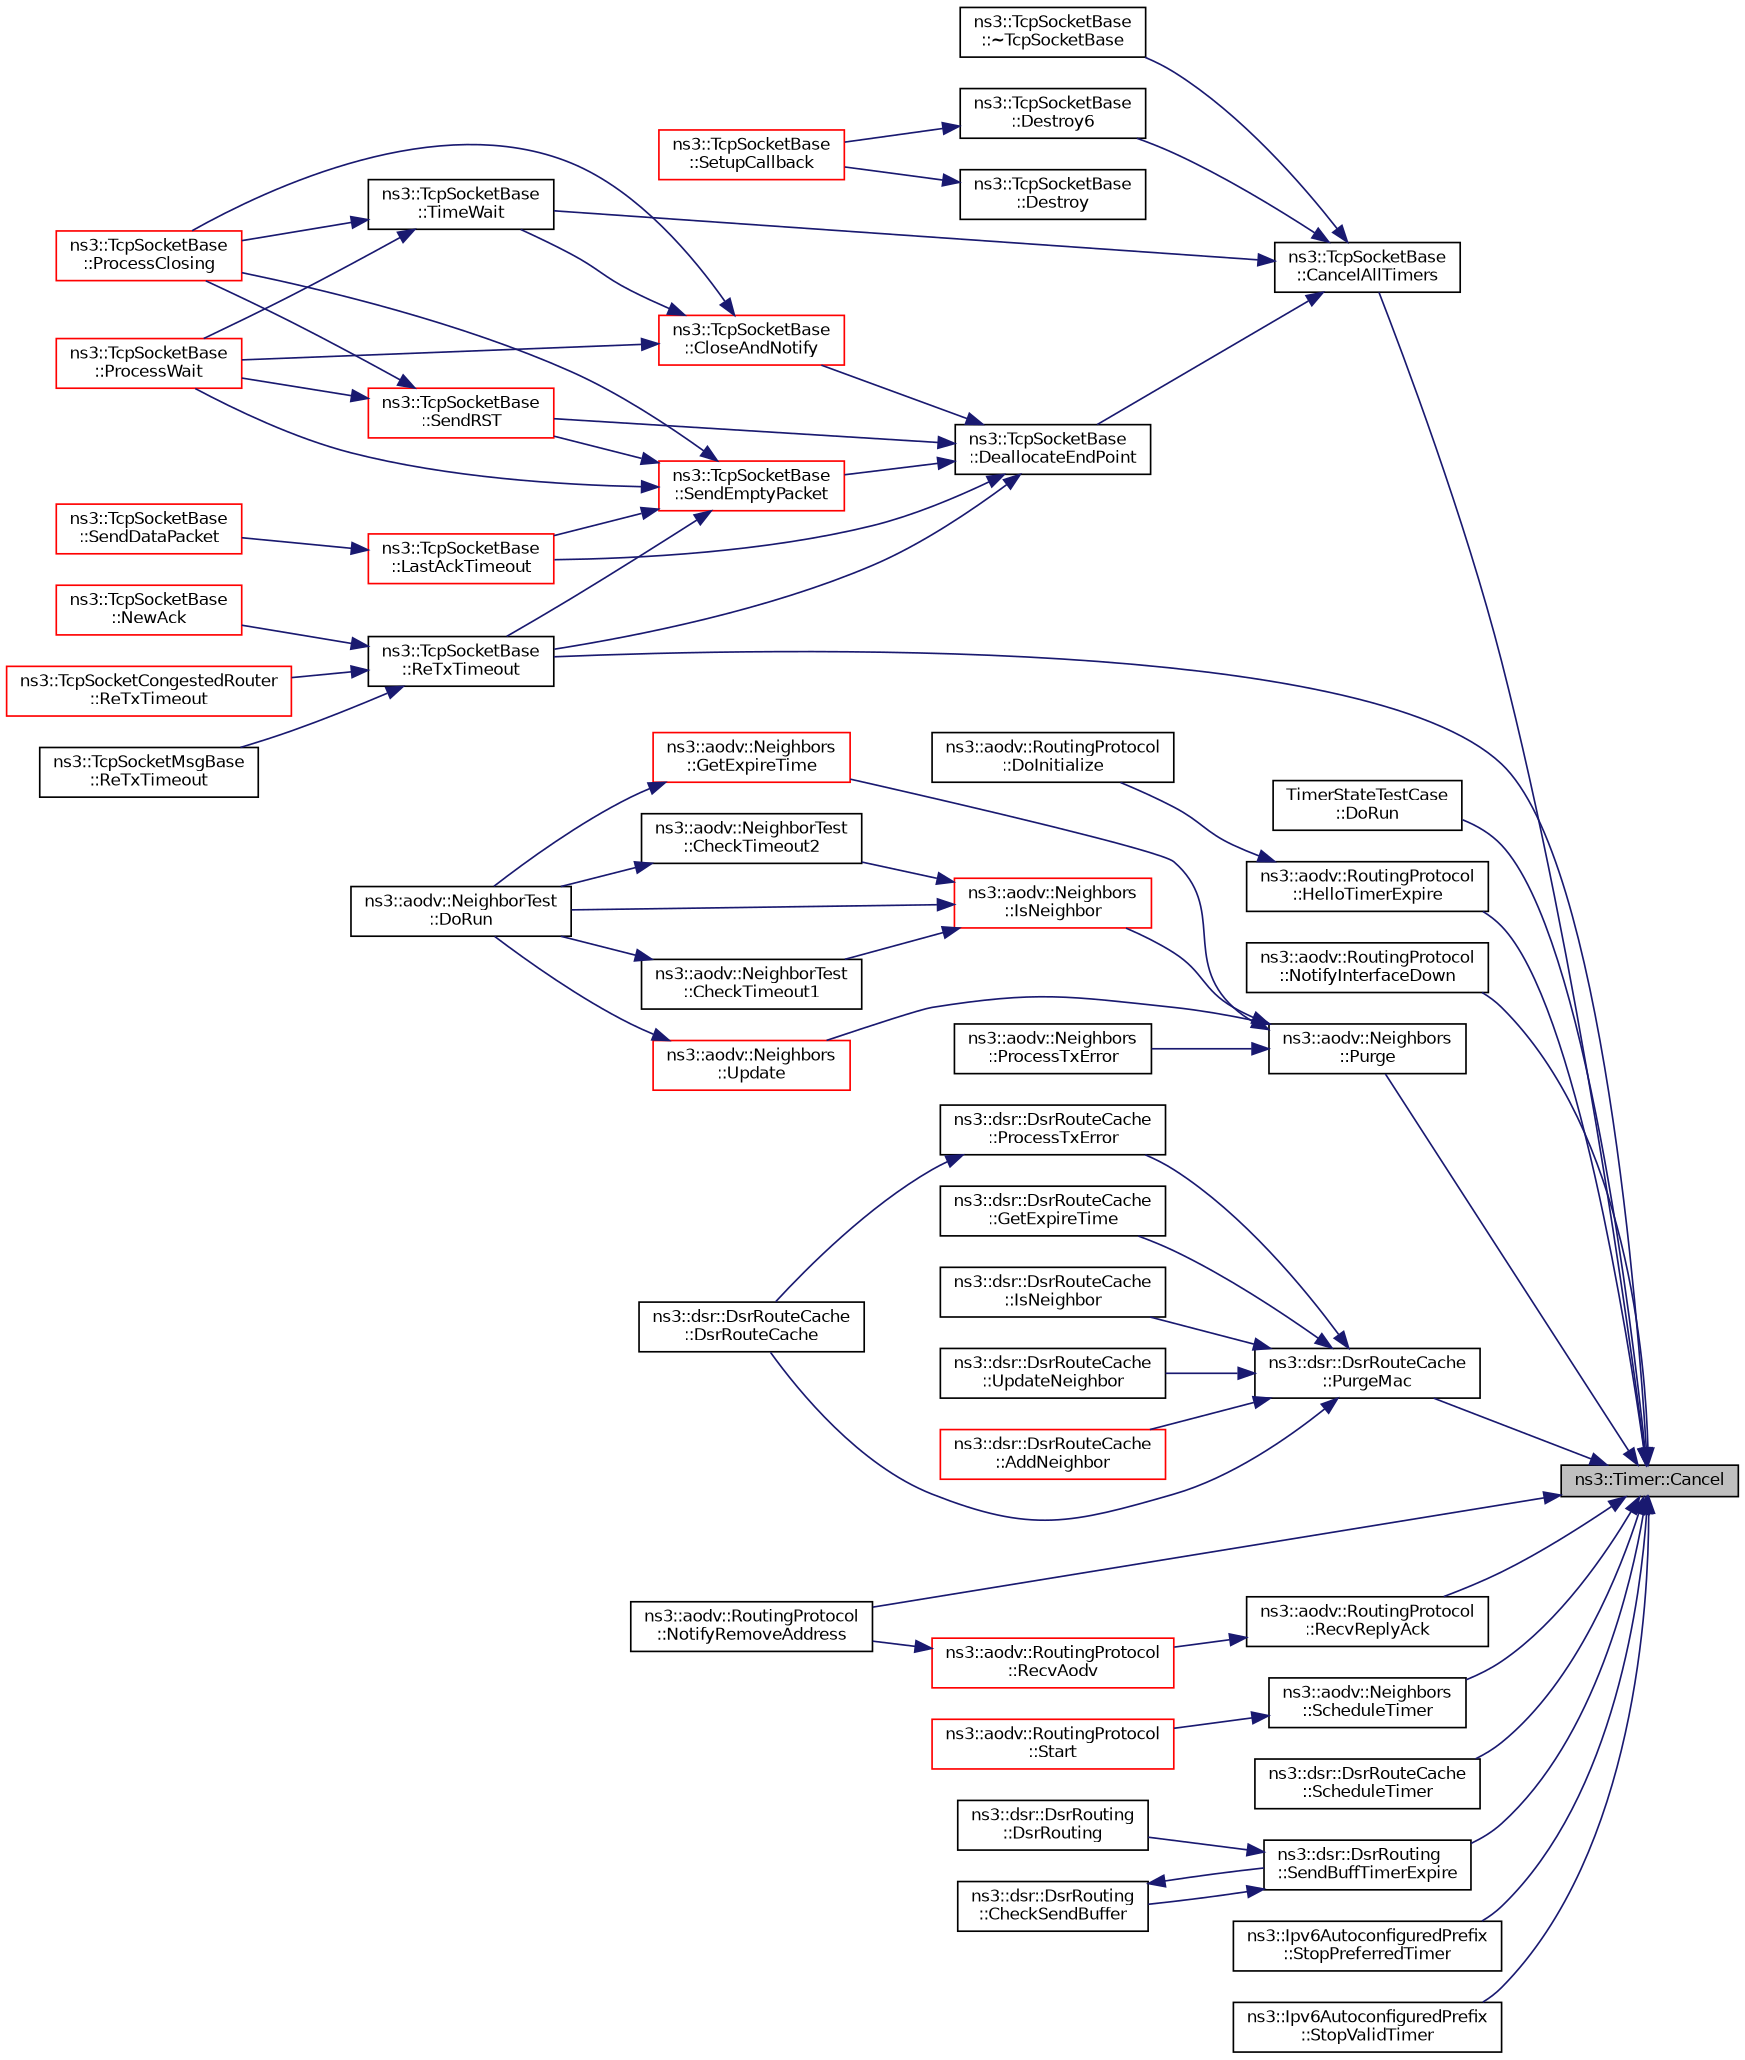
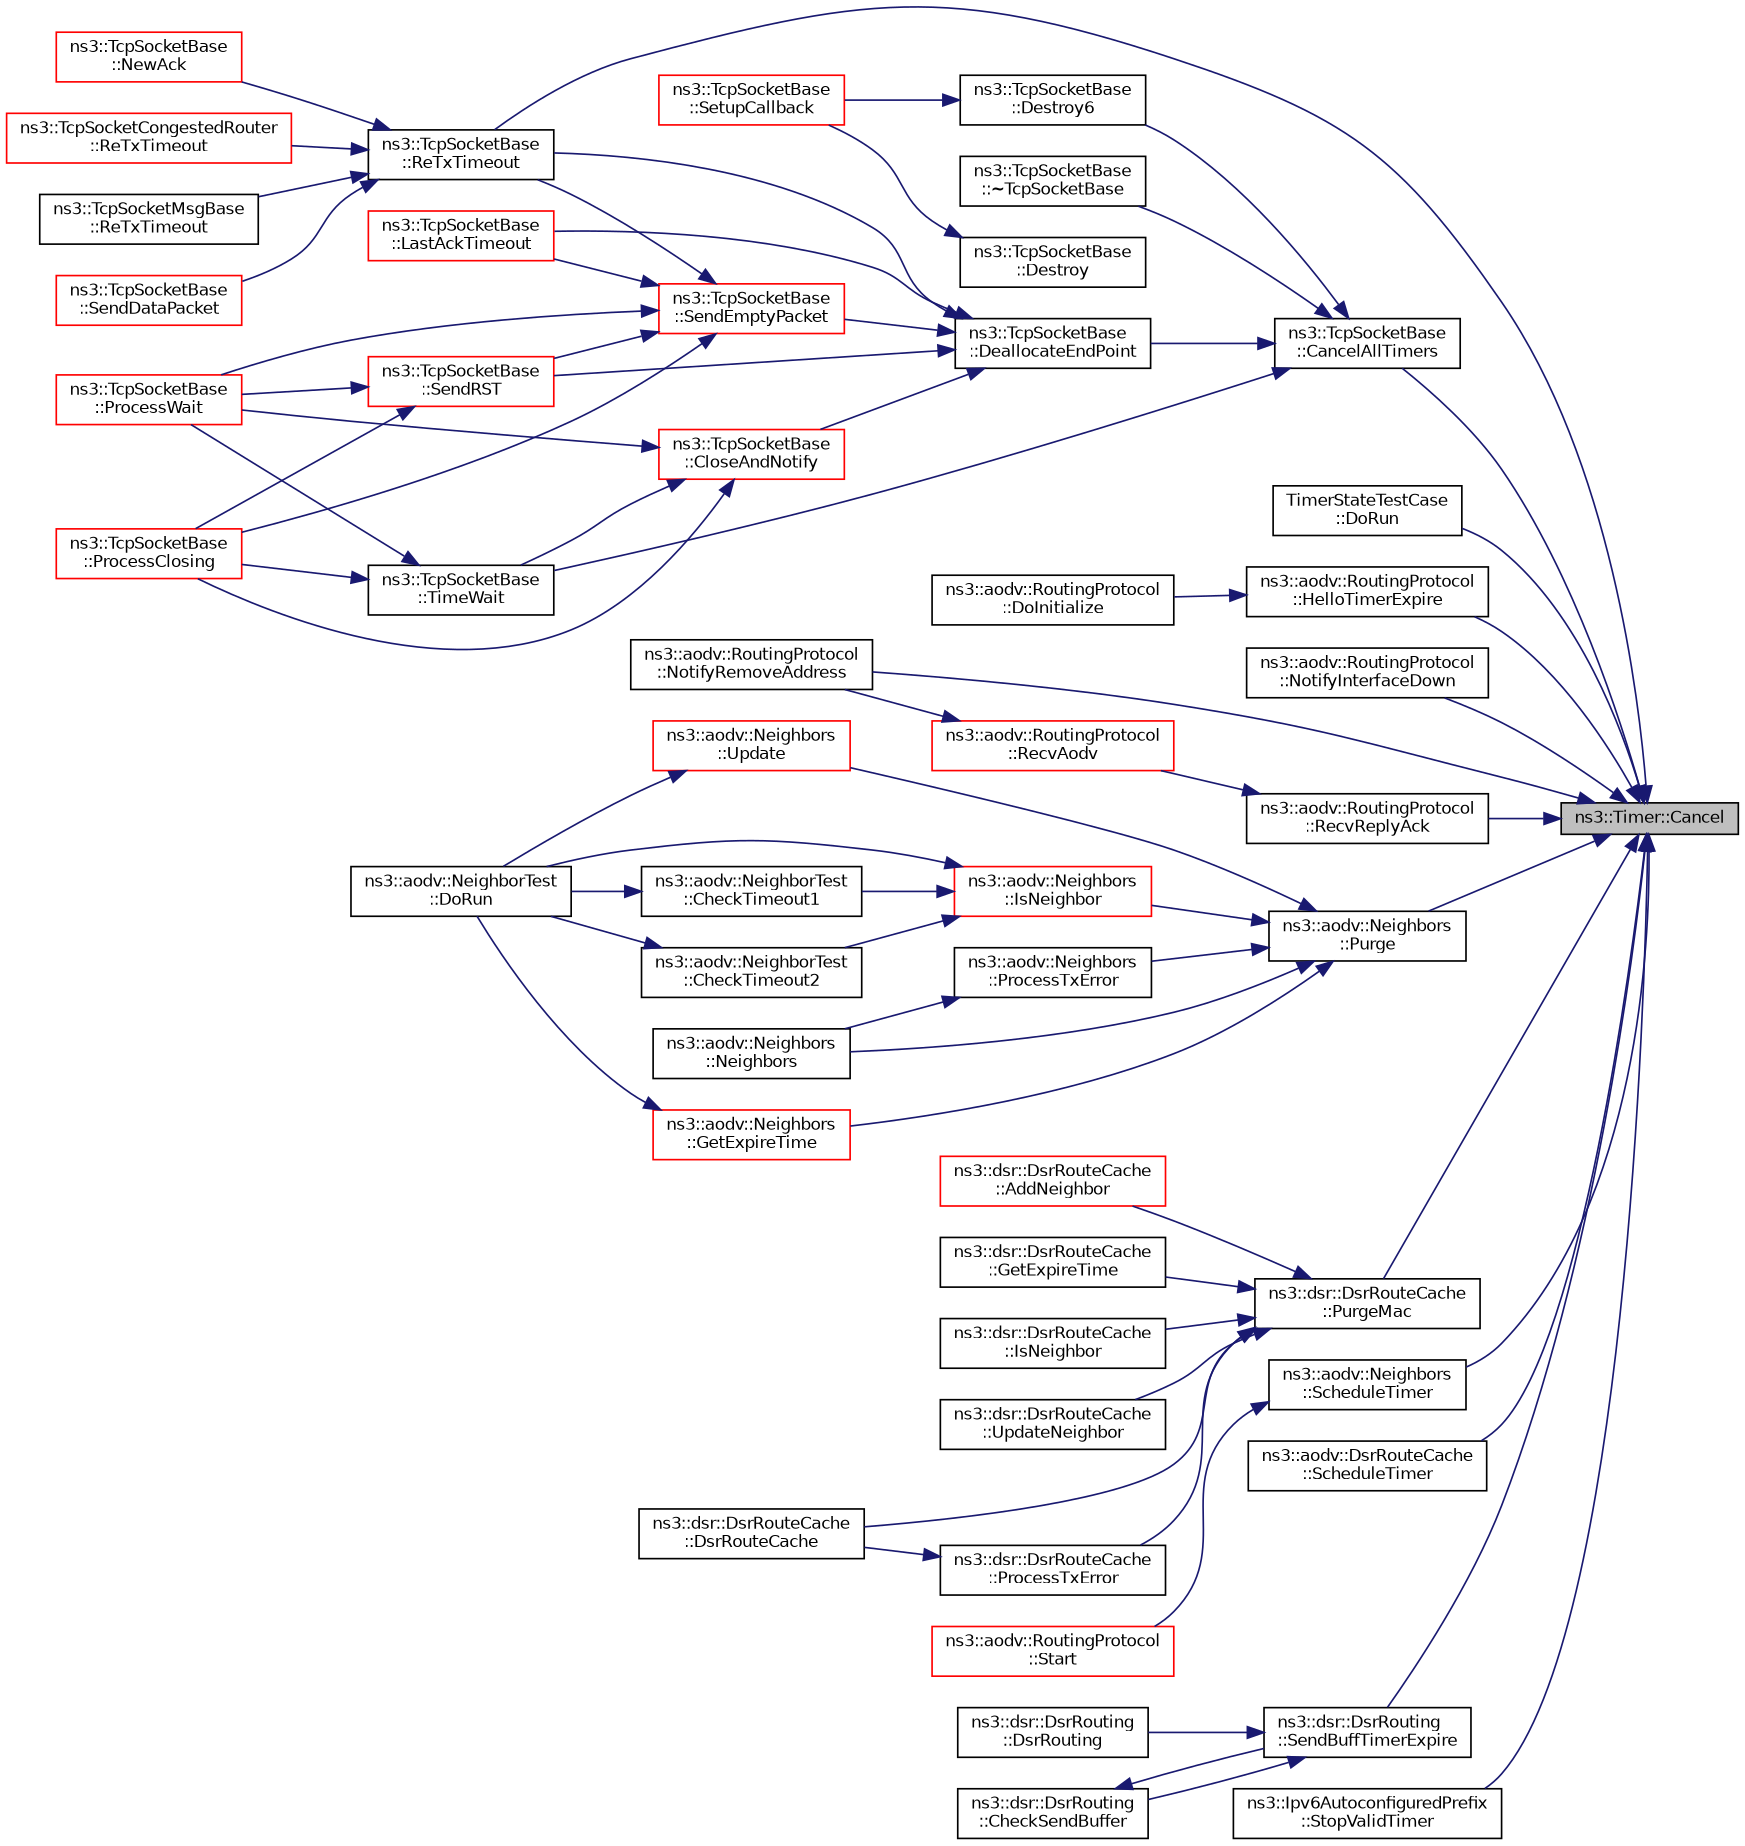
(297, 543) -> (310, 244)
none -> (752, 1054)
(1367, 1784) -> (1367, 1466)
(1367, 1946) -> none
